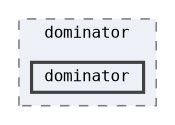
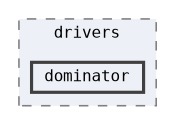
(88, 34) -> (88, 34)
